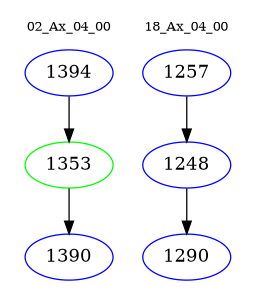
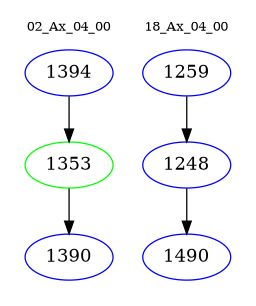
(187, 73) -> (187, 73)
(187, 257) -> (187, 257)
